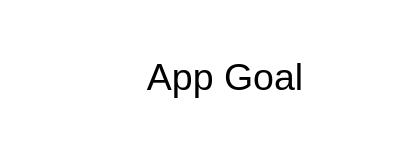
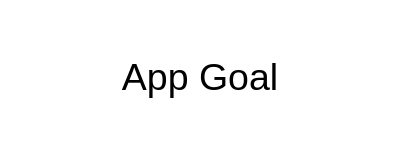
(226, 76) -> (201, 76)
